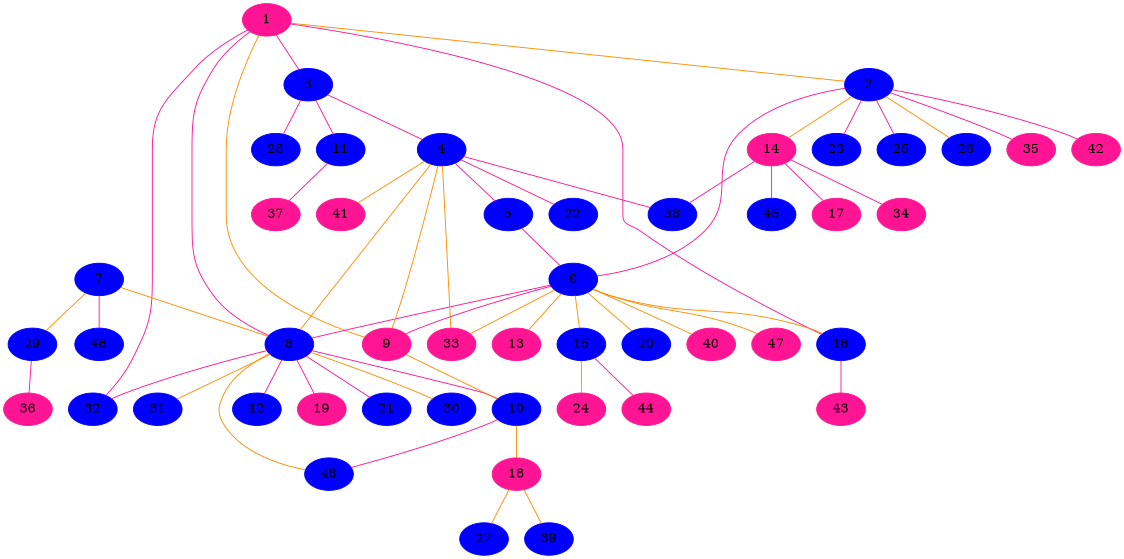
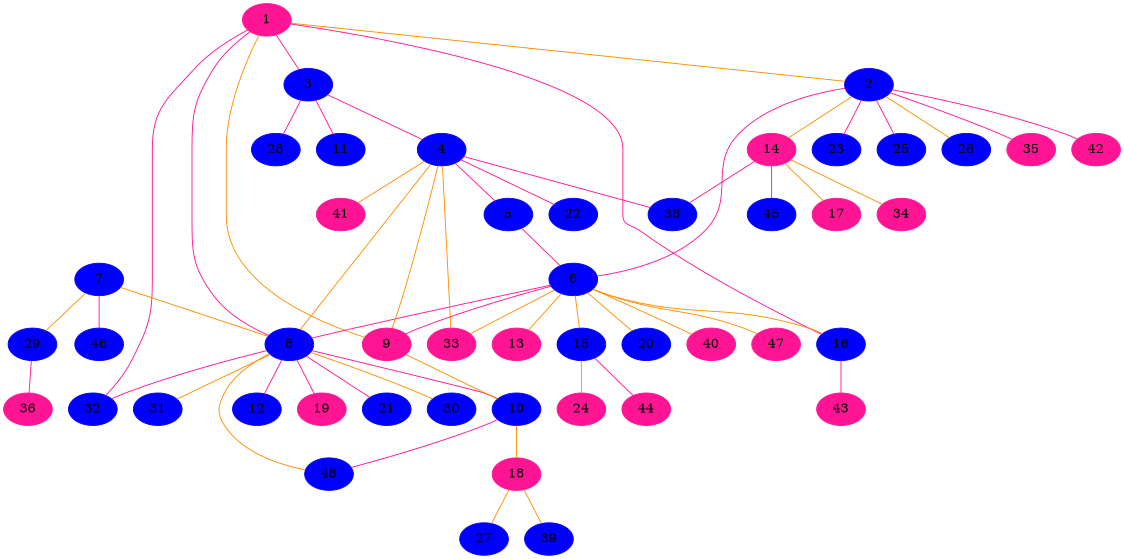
(804, 182) -> (804, 182)
(836, 182) -> (836, 182)
(276, 215) -> none
